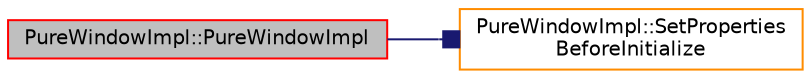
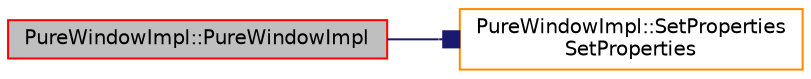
(631, 39) -> (631, 39)
